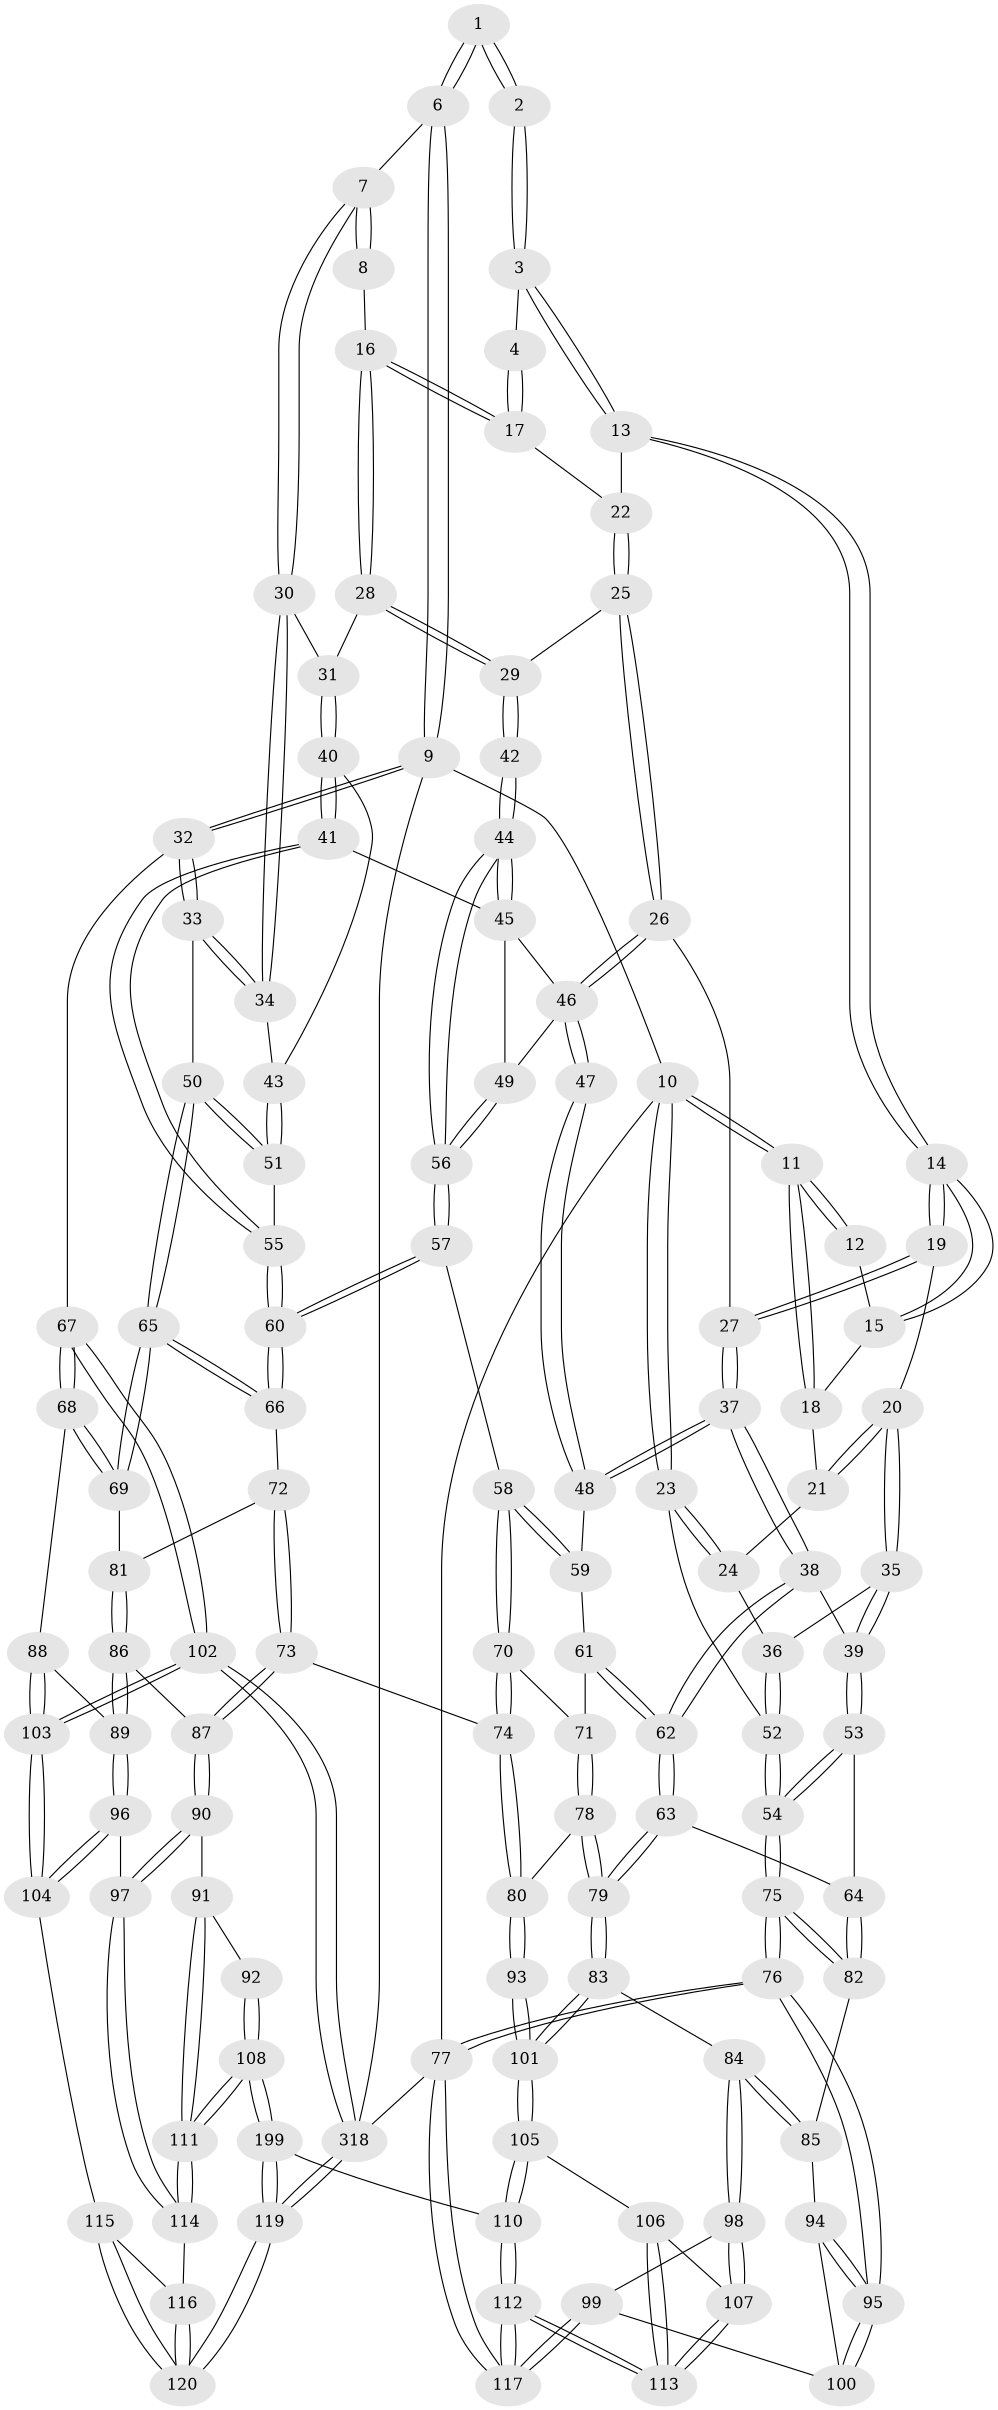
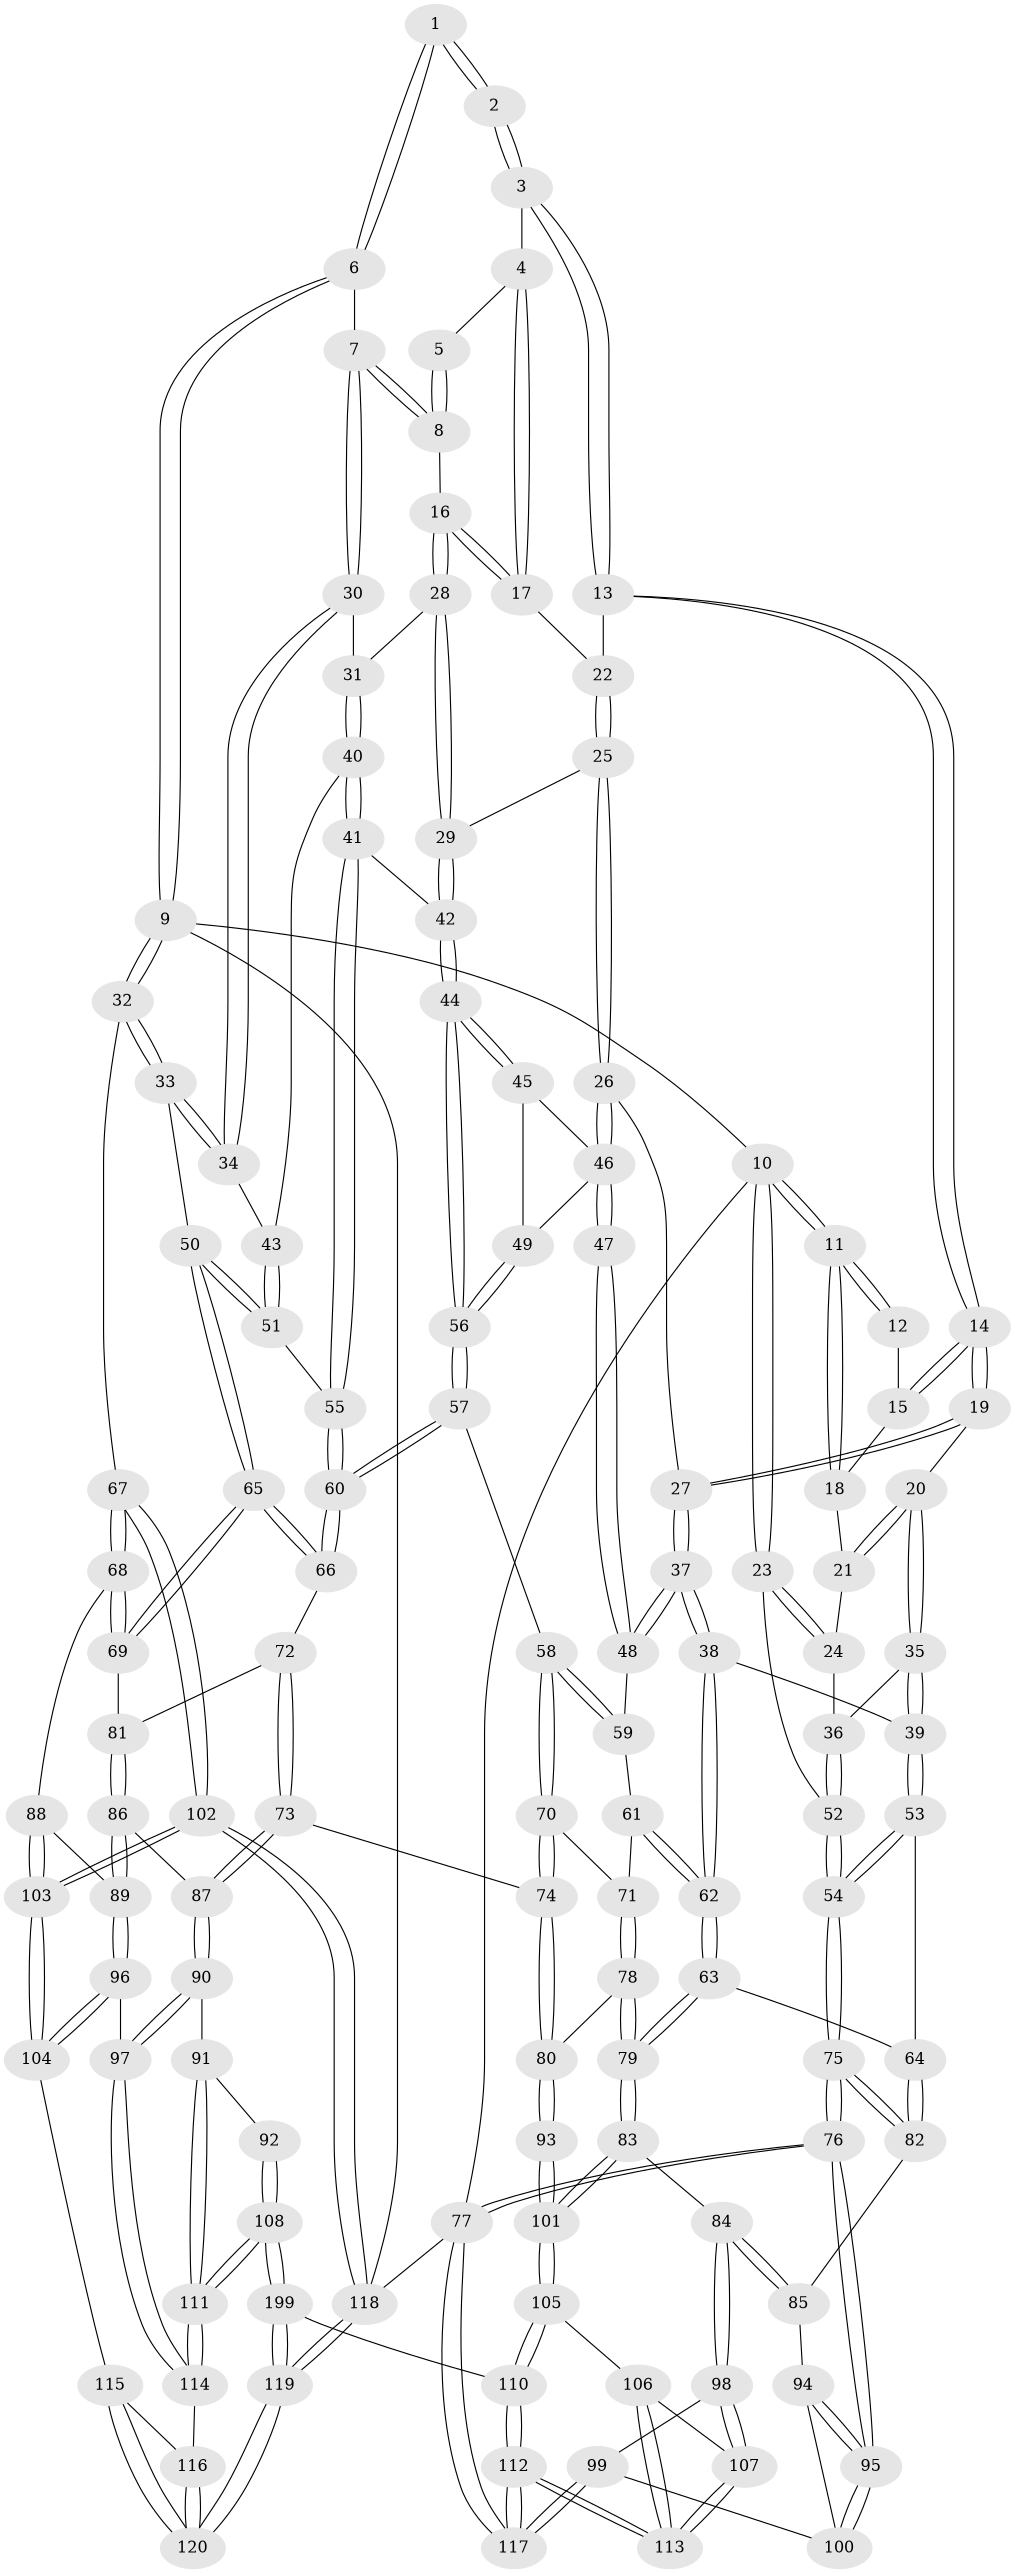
none -> (439, 350)
(417, 880) -> (400, 880)
(355, 2141) -> (365, 2304)
